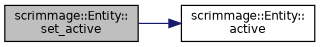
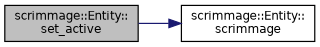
(248, 23) -> (248, 23)
